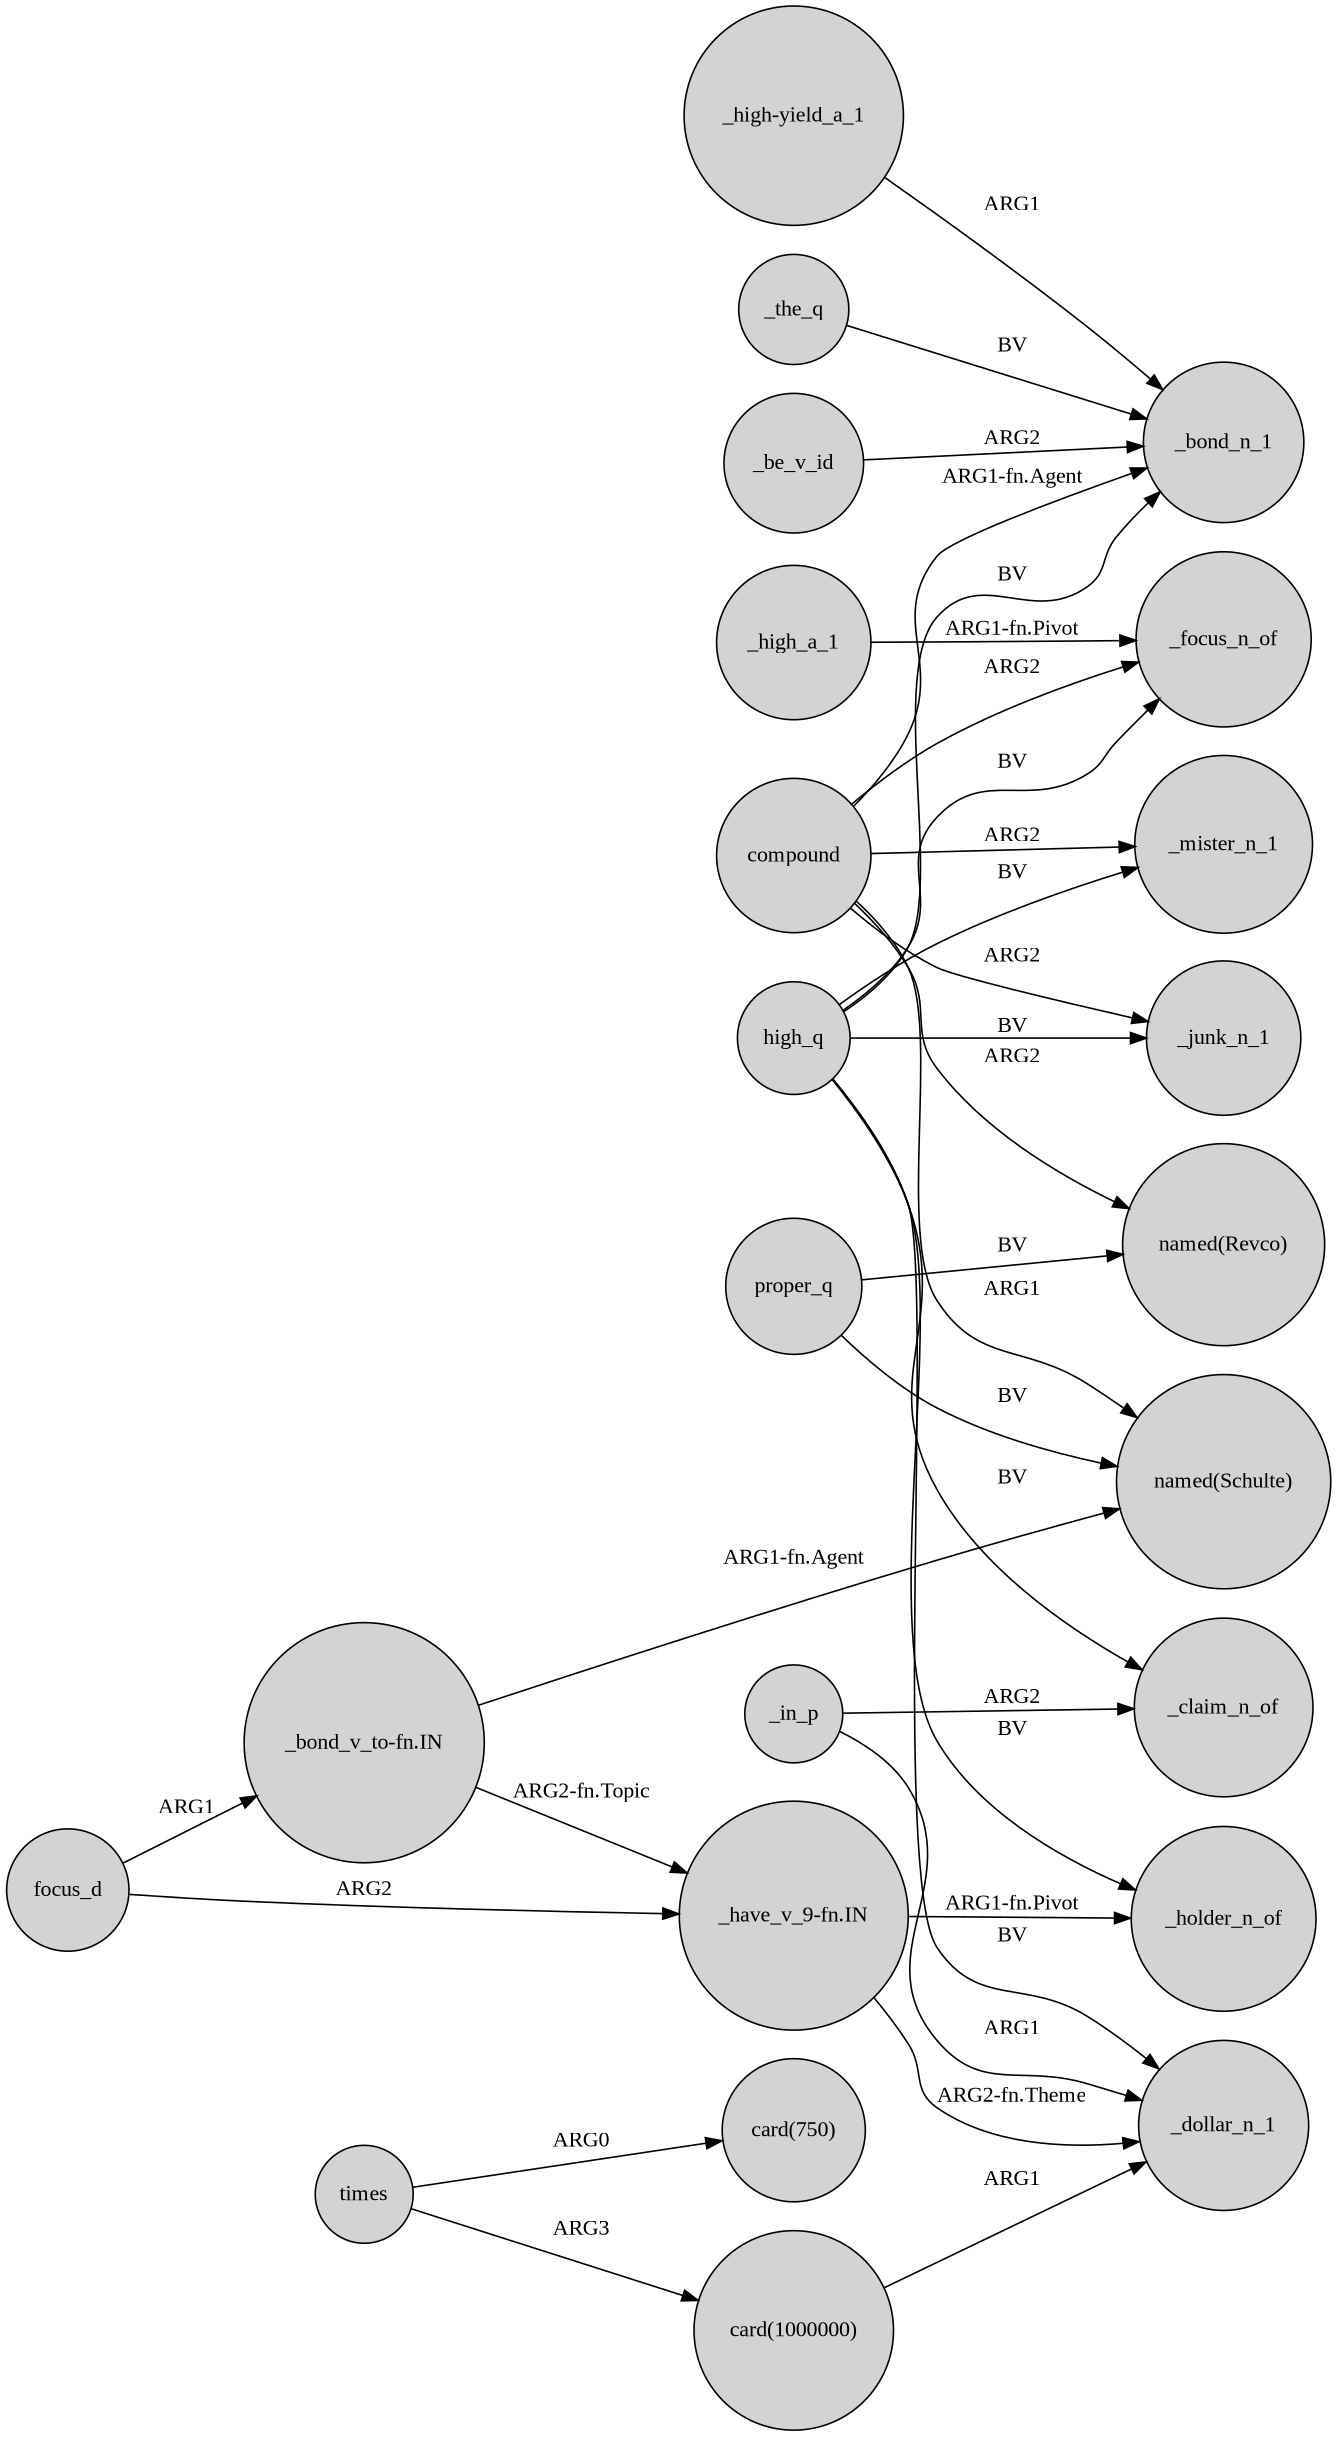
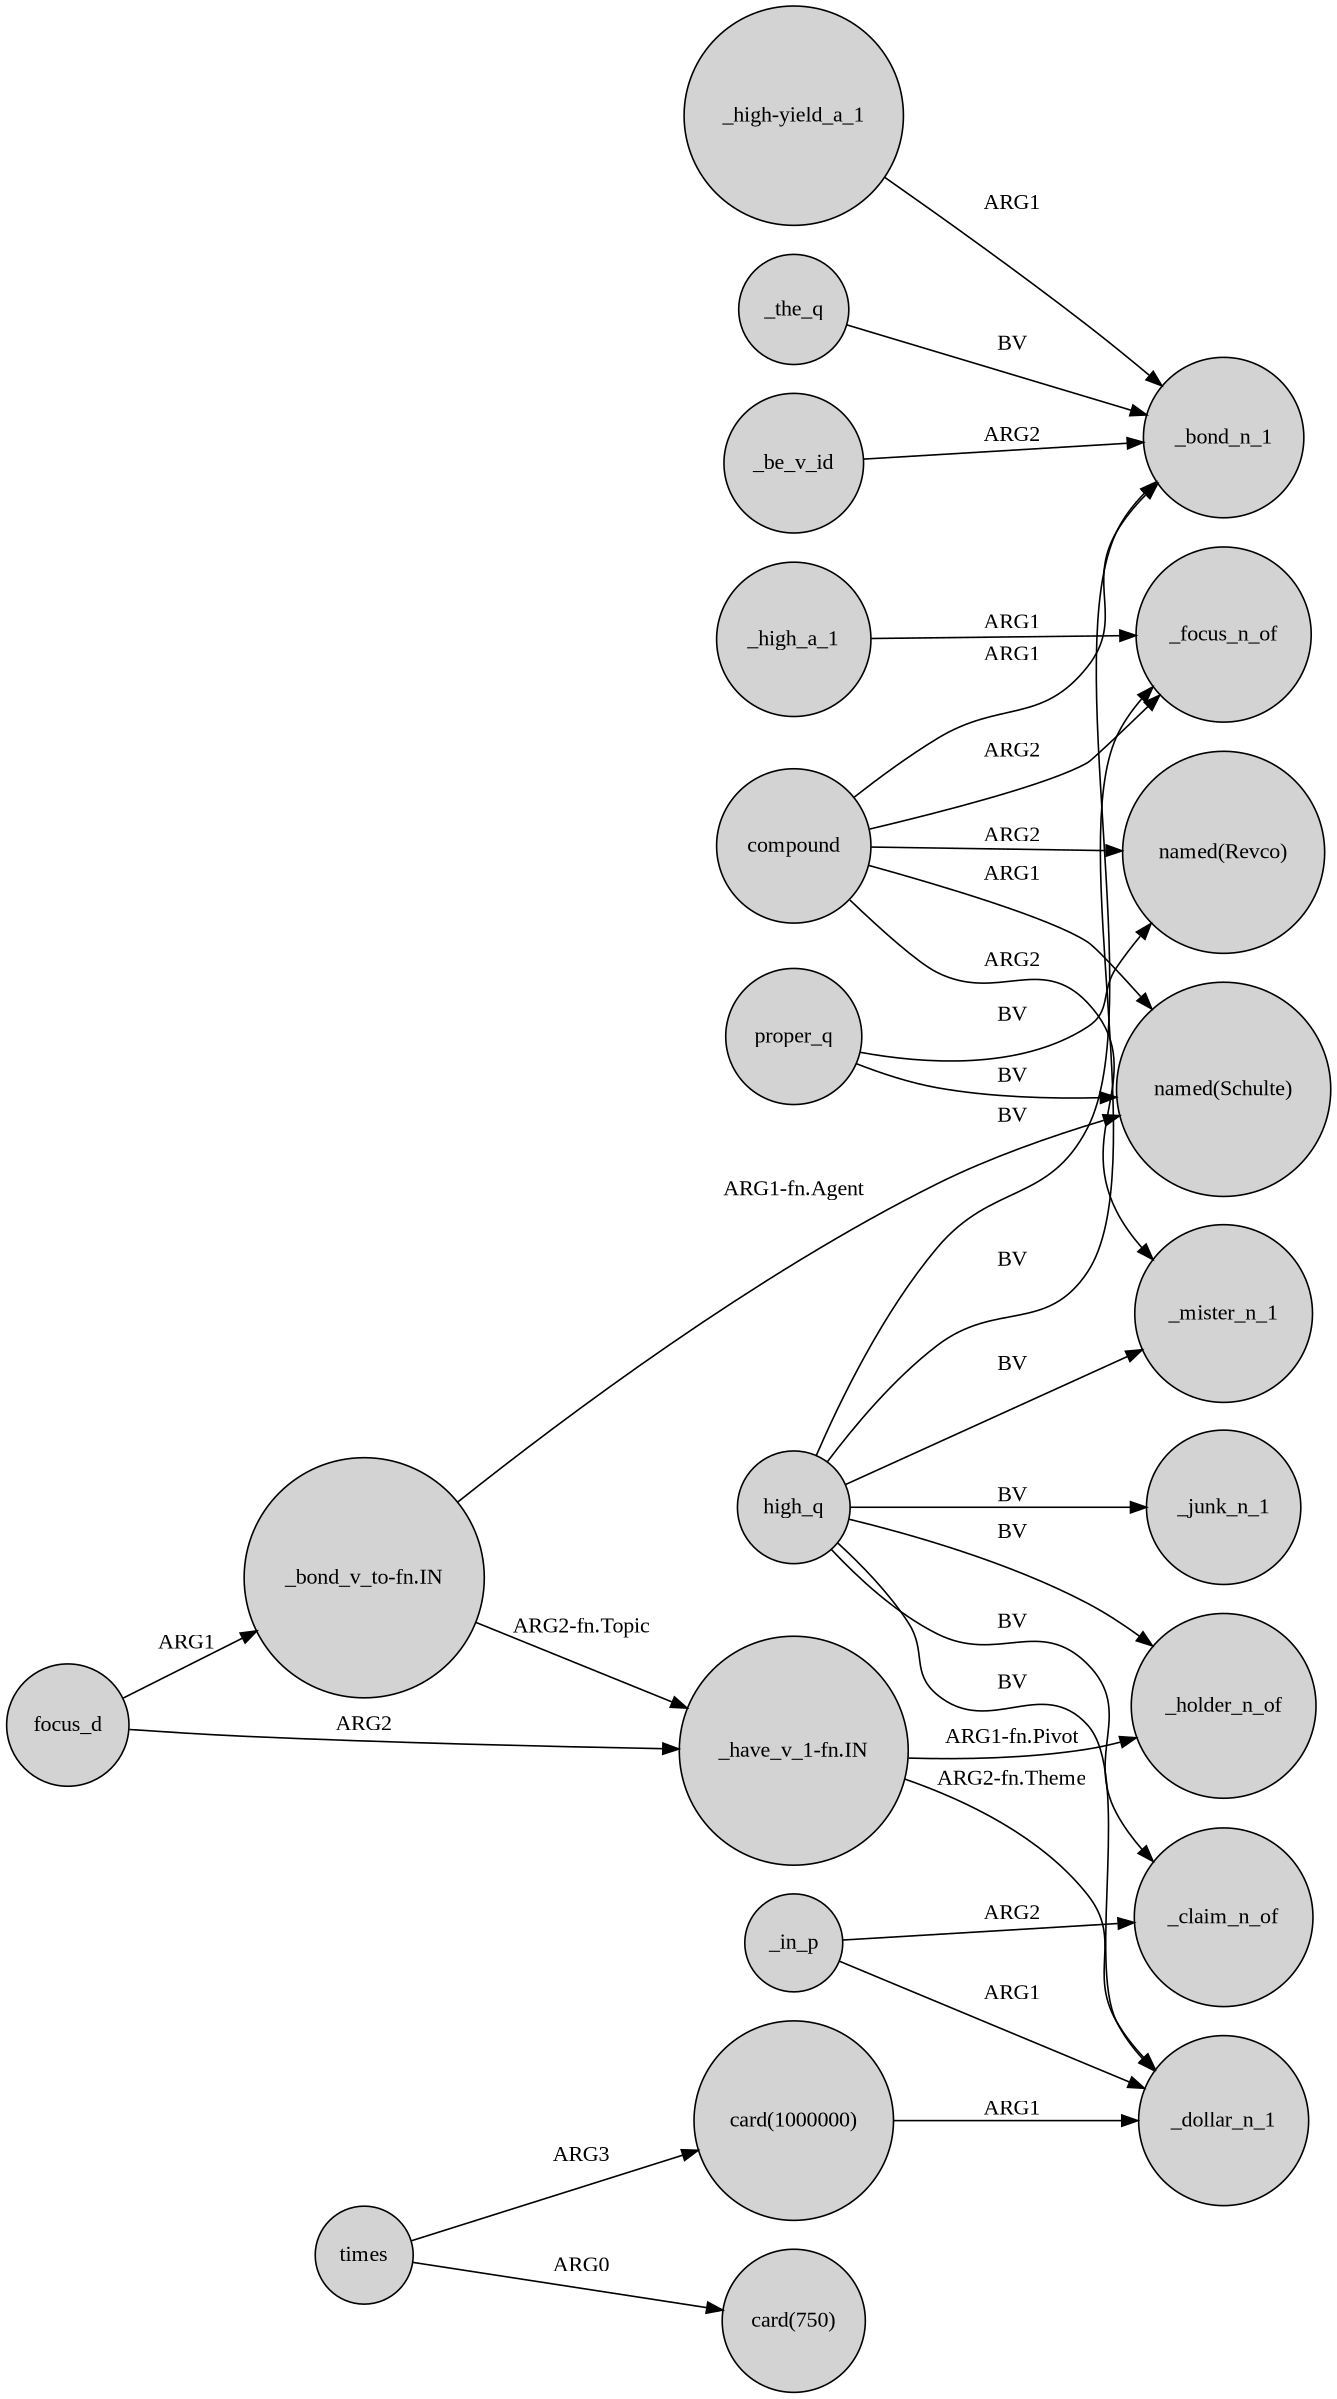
(1012, 477) -> (1012, 655)
(1012, 629) -> (1012, 623)
(983, 982) -> none
(794, 1916) -> (794, 1751)
